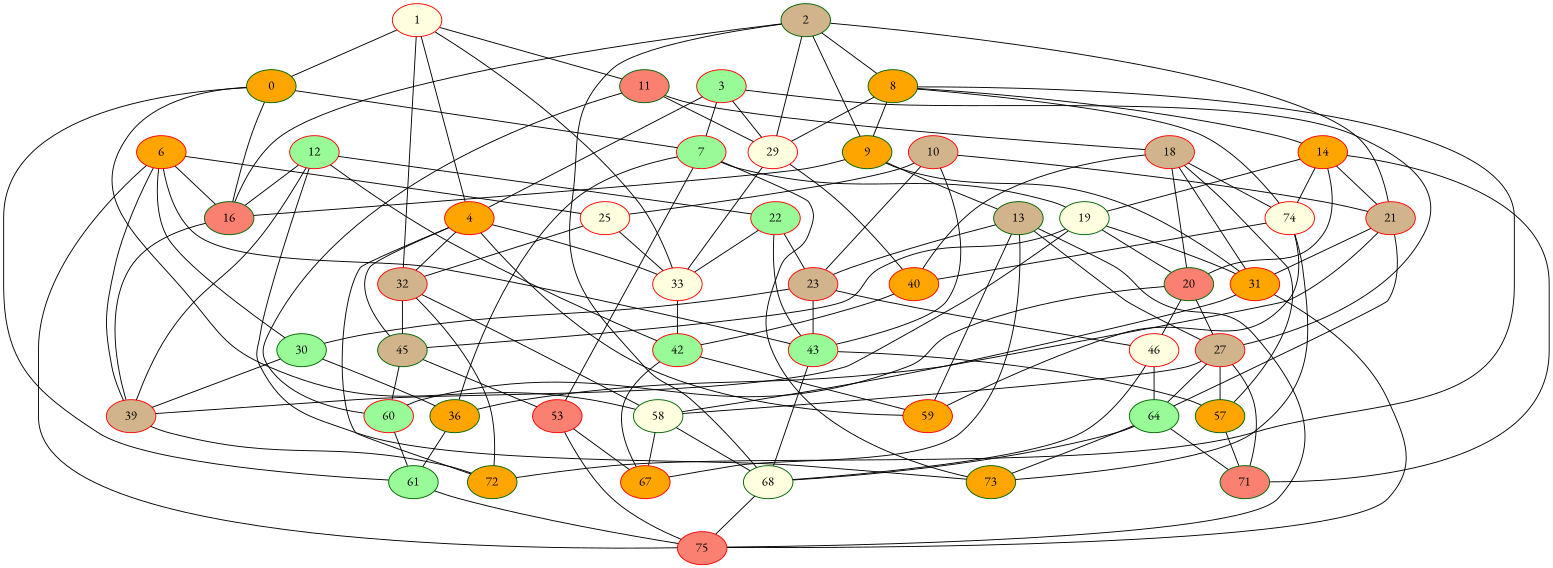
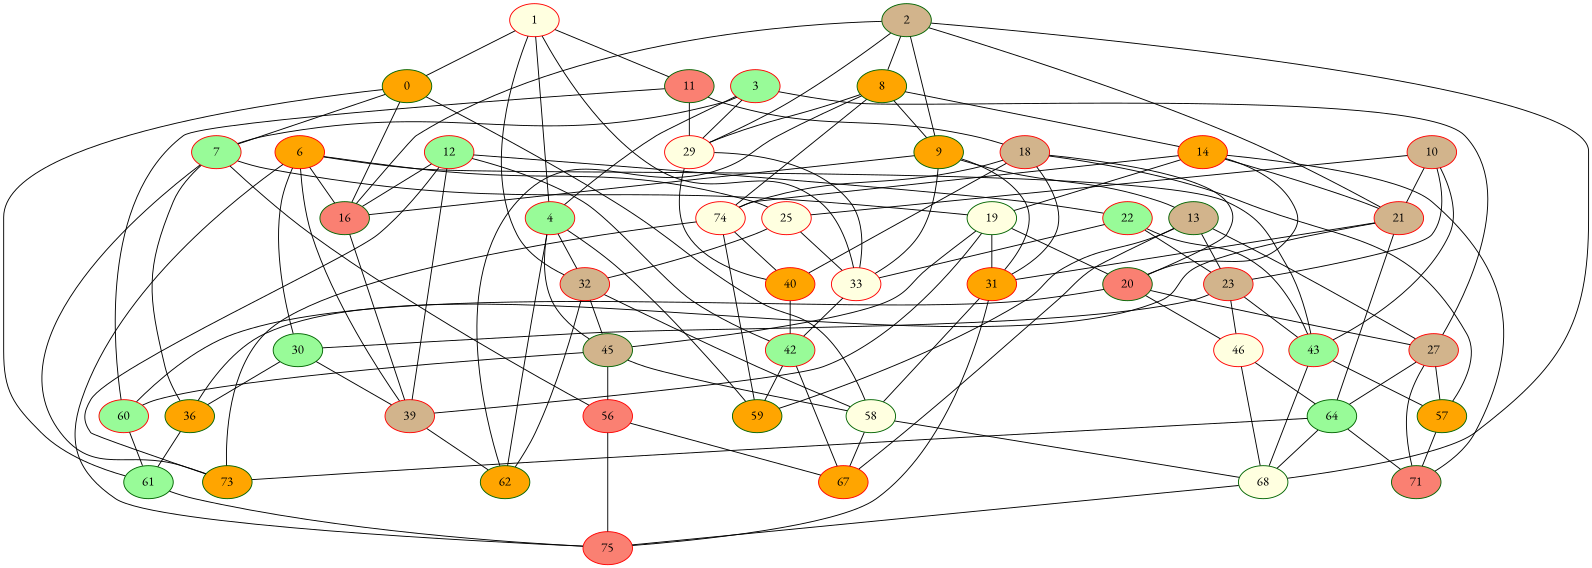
(469, 218) -> (550, 218)
(580, 248) -> (922, 230)
(956, 392) -> (759, 393)
(557, 416) -> (608, 416)
(928, 416) -> (757, 416)
(492, 482) -> (505, 482)
(1219, 518) -> none
